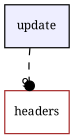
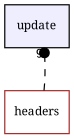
(29, 65) -> (45, 74)
